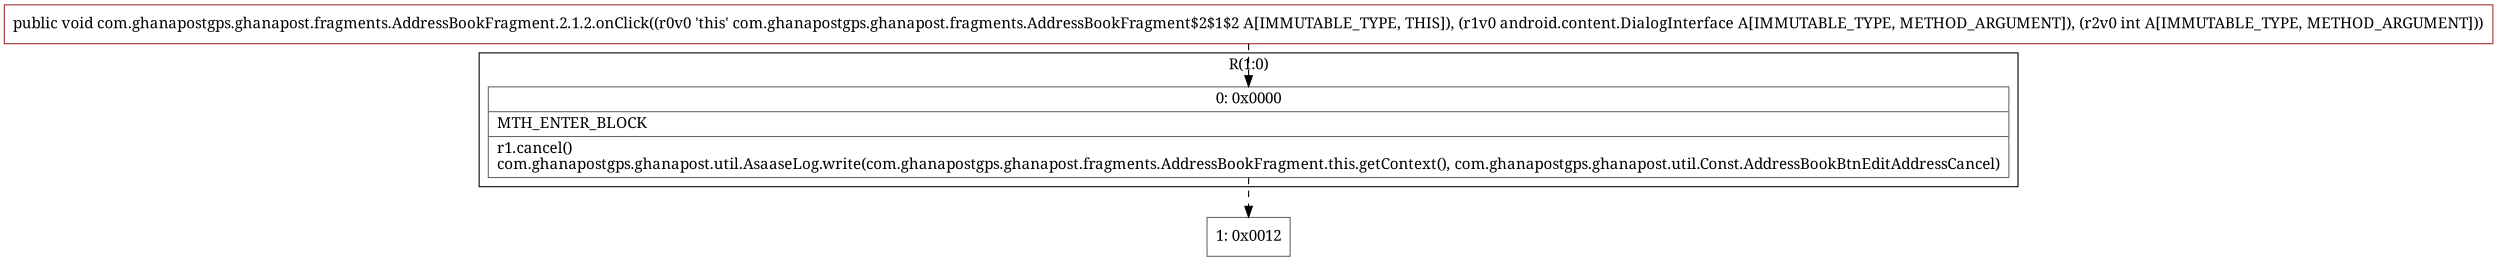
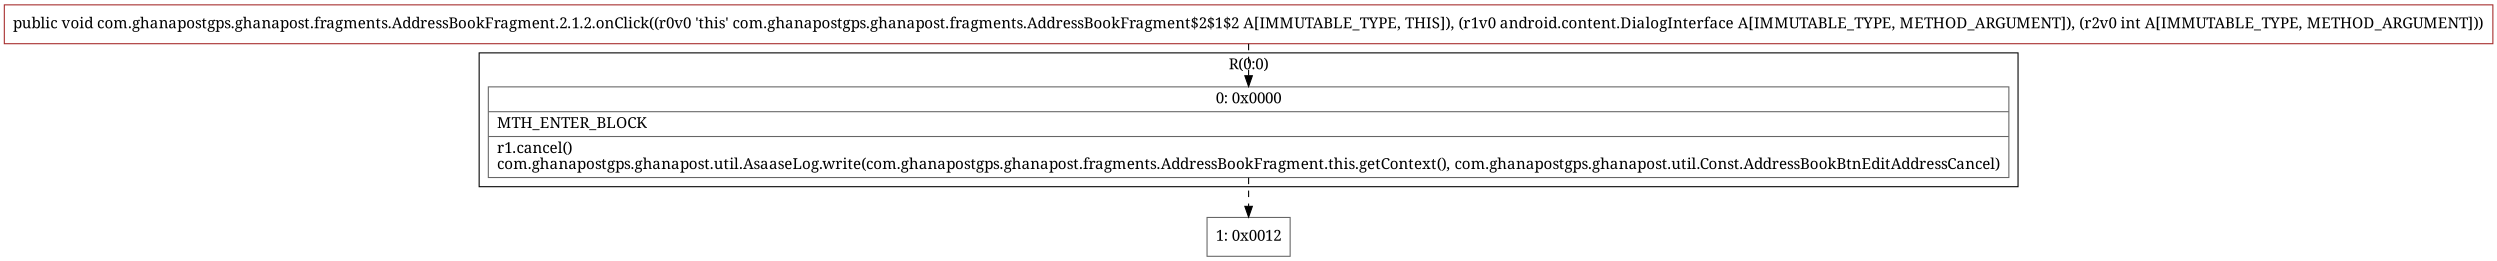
(1249, 65) -> (1249, 65)
